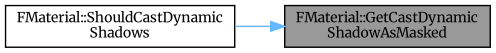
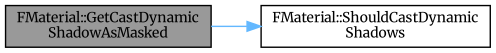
(253, 26) -> (229, 26)
